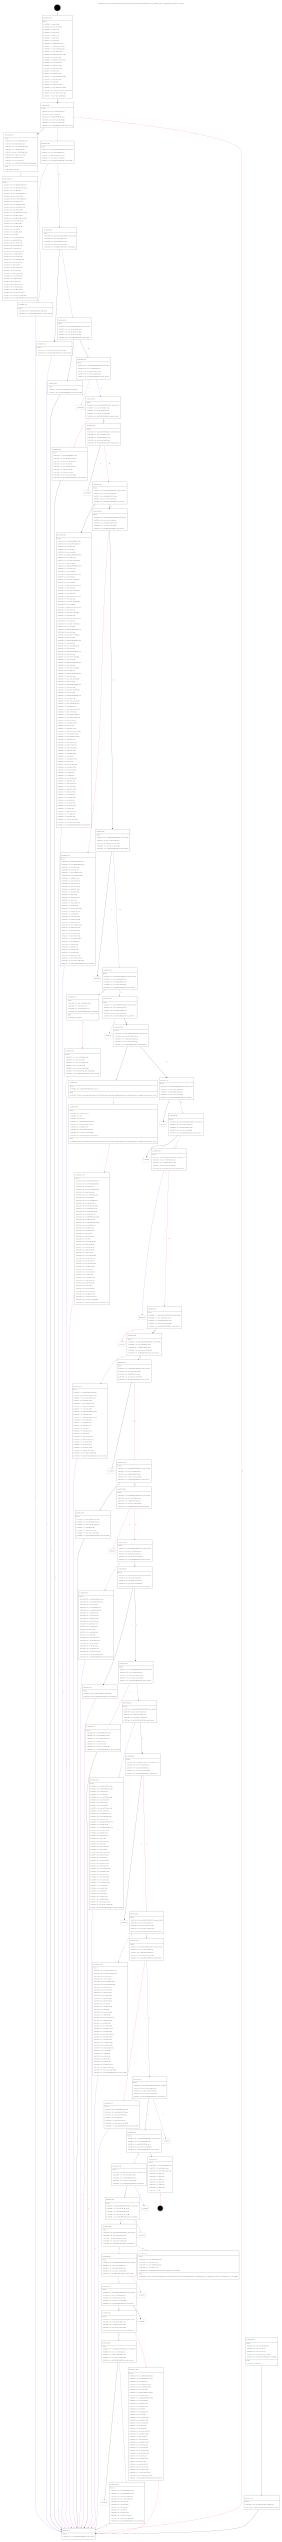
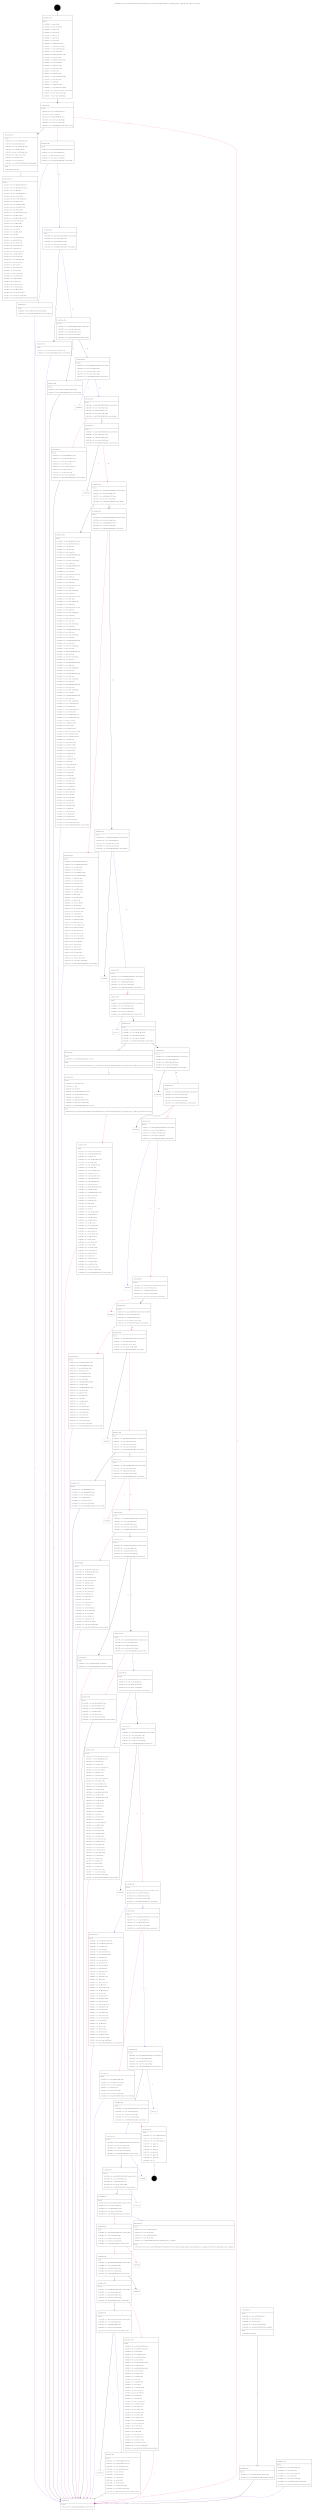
(83, 1007) -> none
